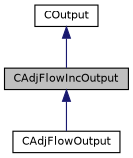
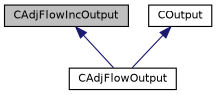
(66, 53) -> (147, 52)
